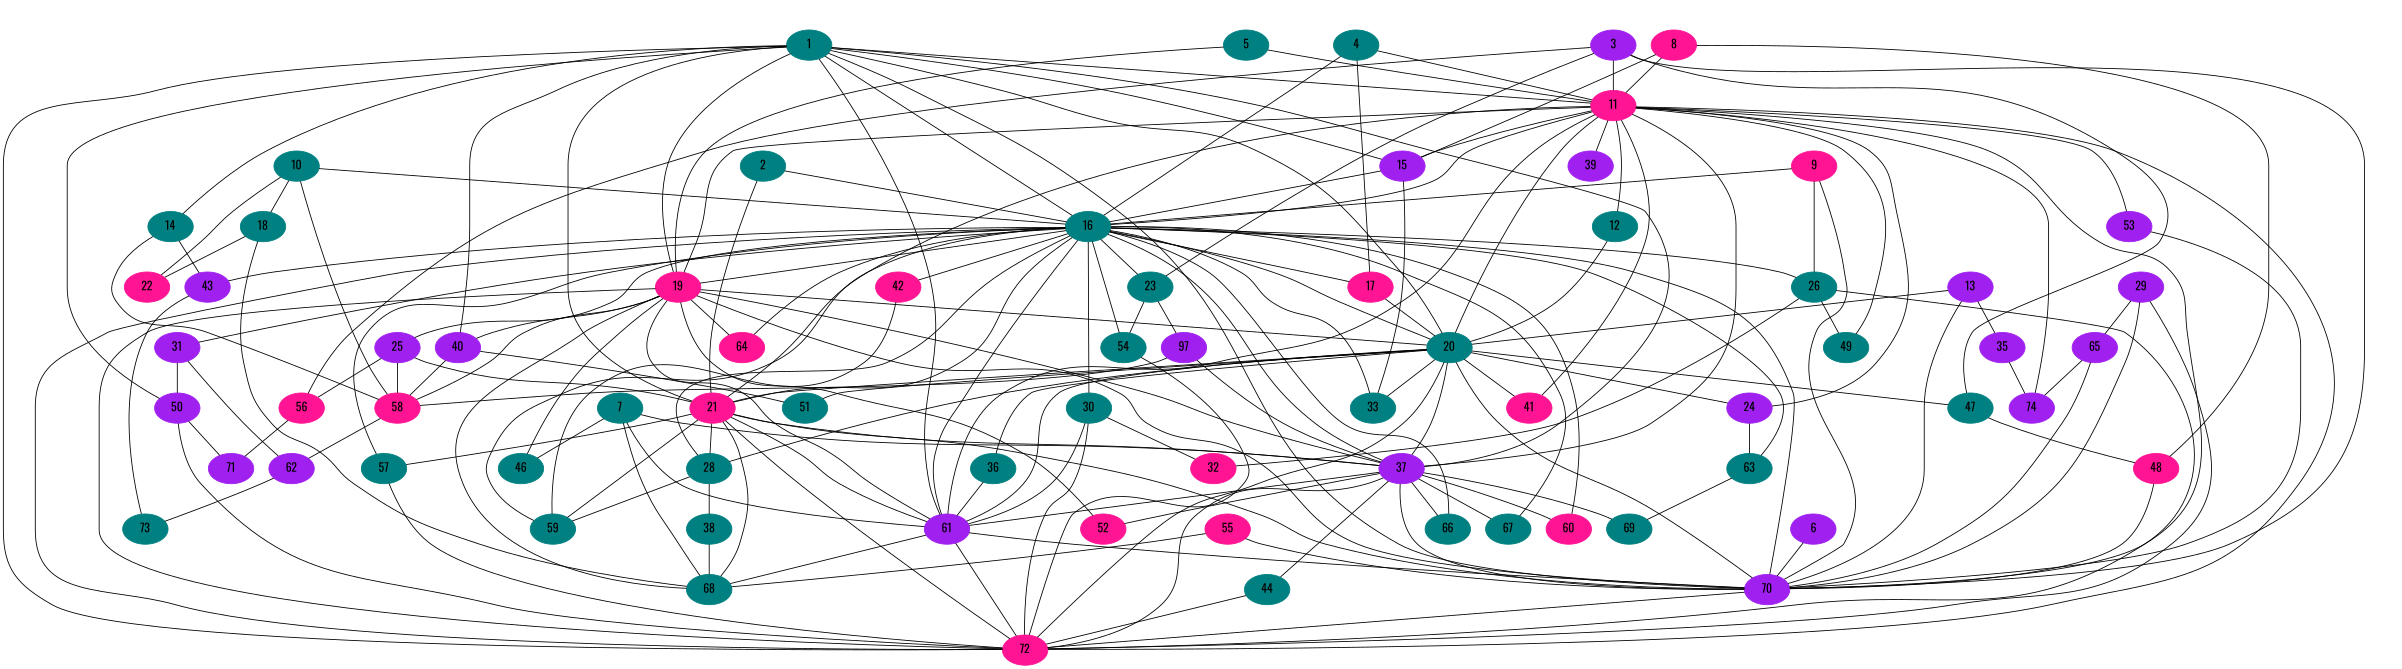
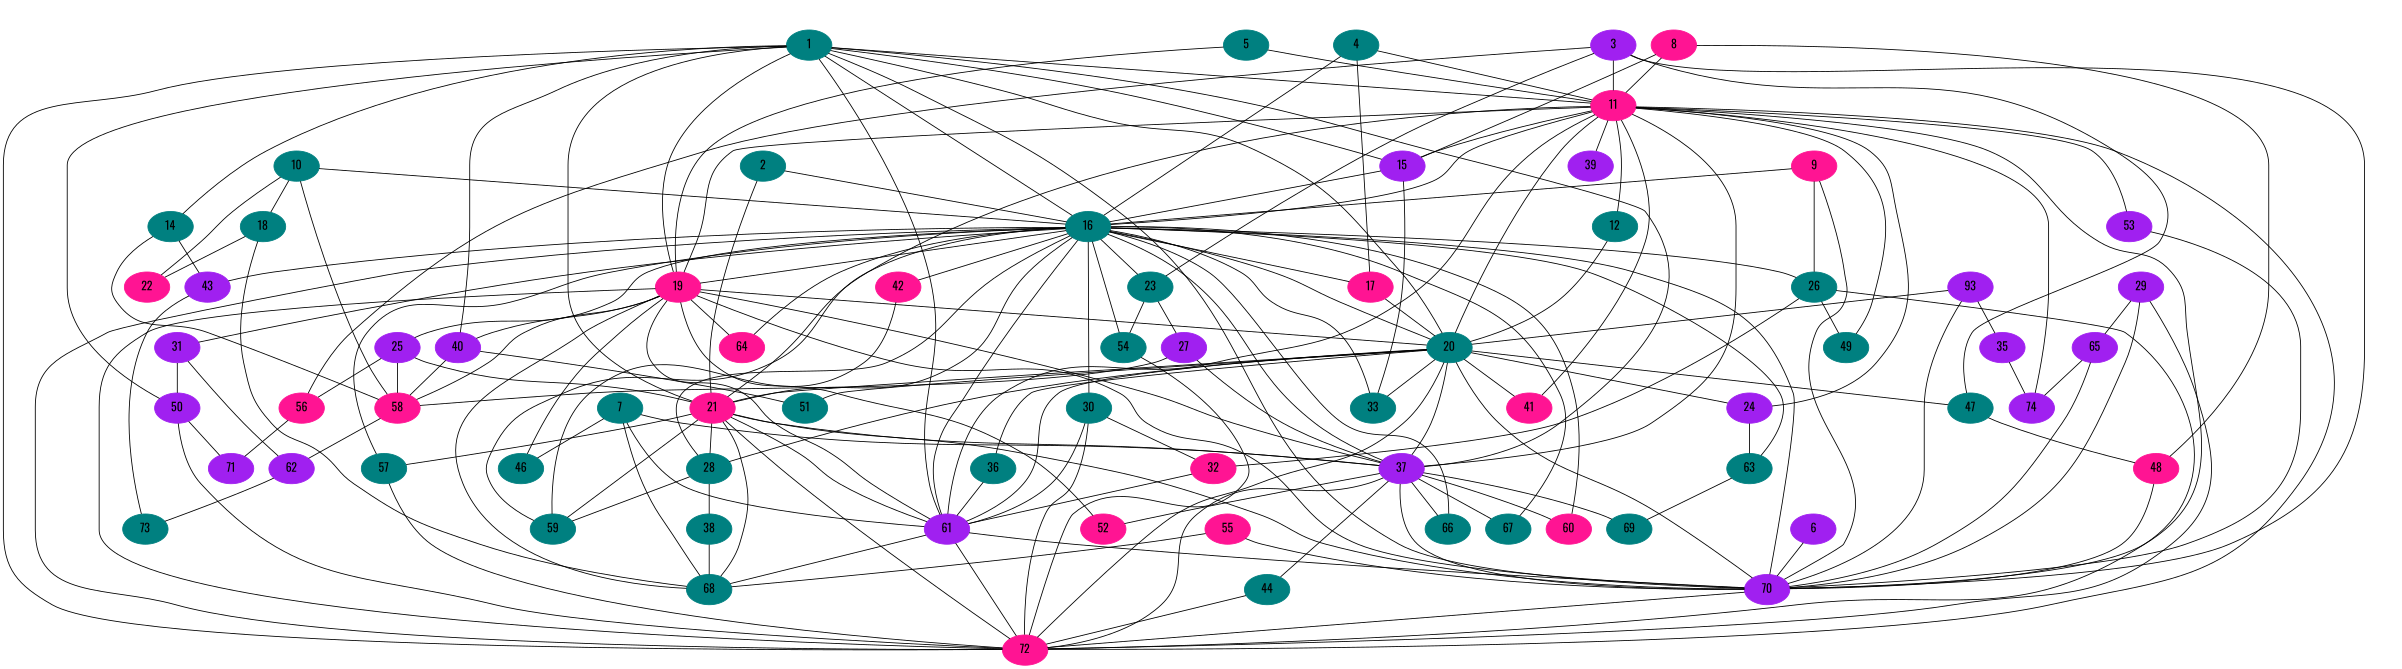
(1970, 287) -> (1970, 287)
(1184, 348) -> (1184, 348)
(1174, 499) -> (1086, 498)
